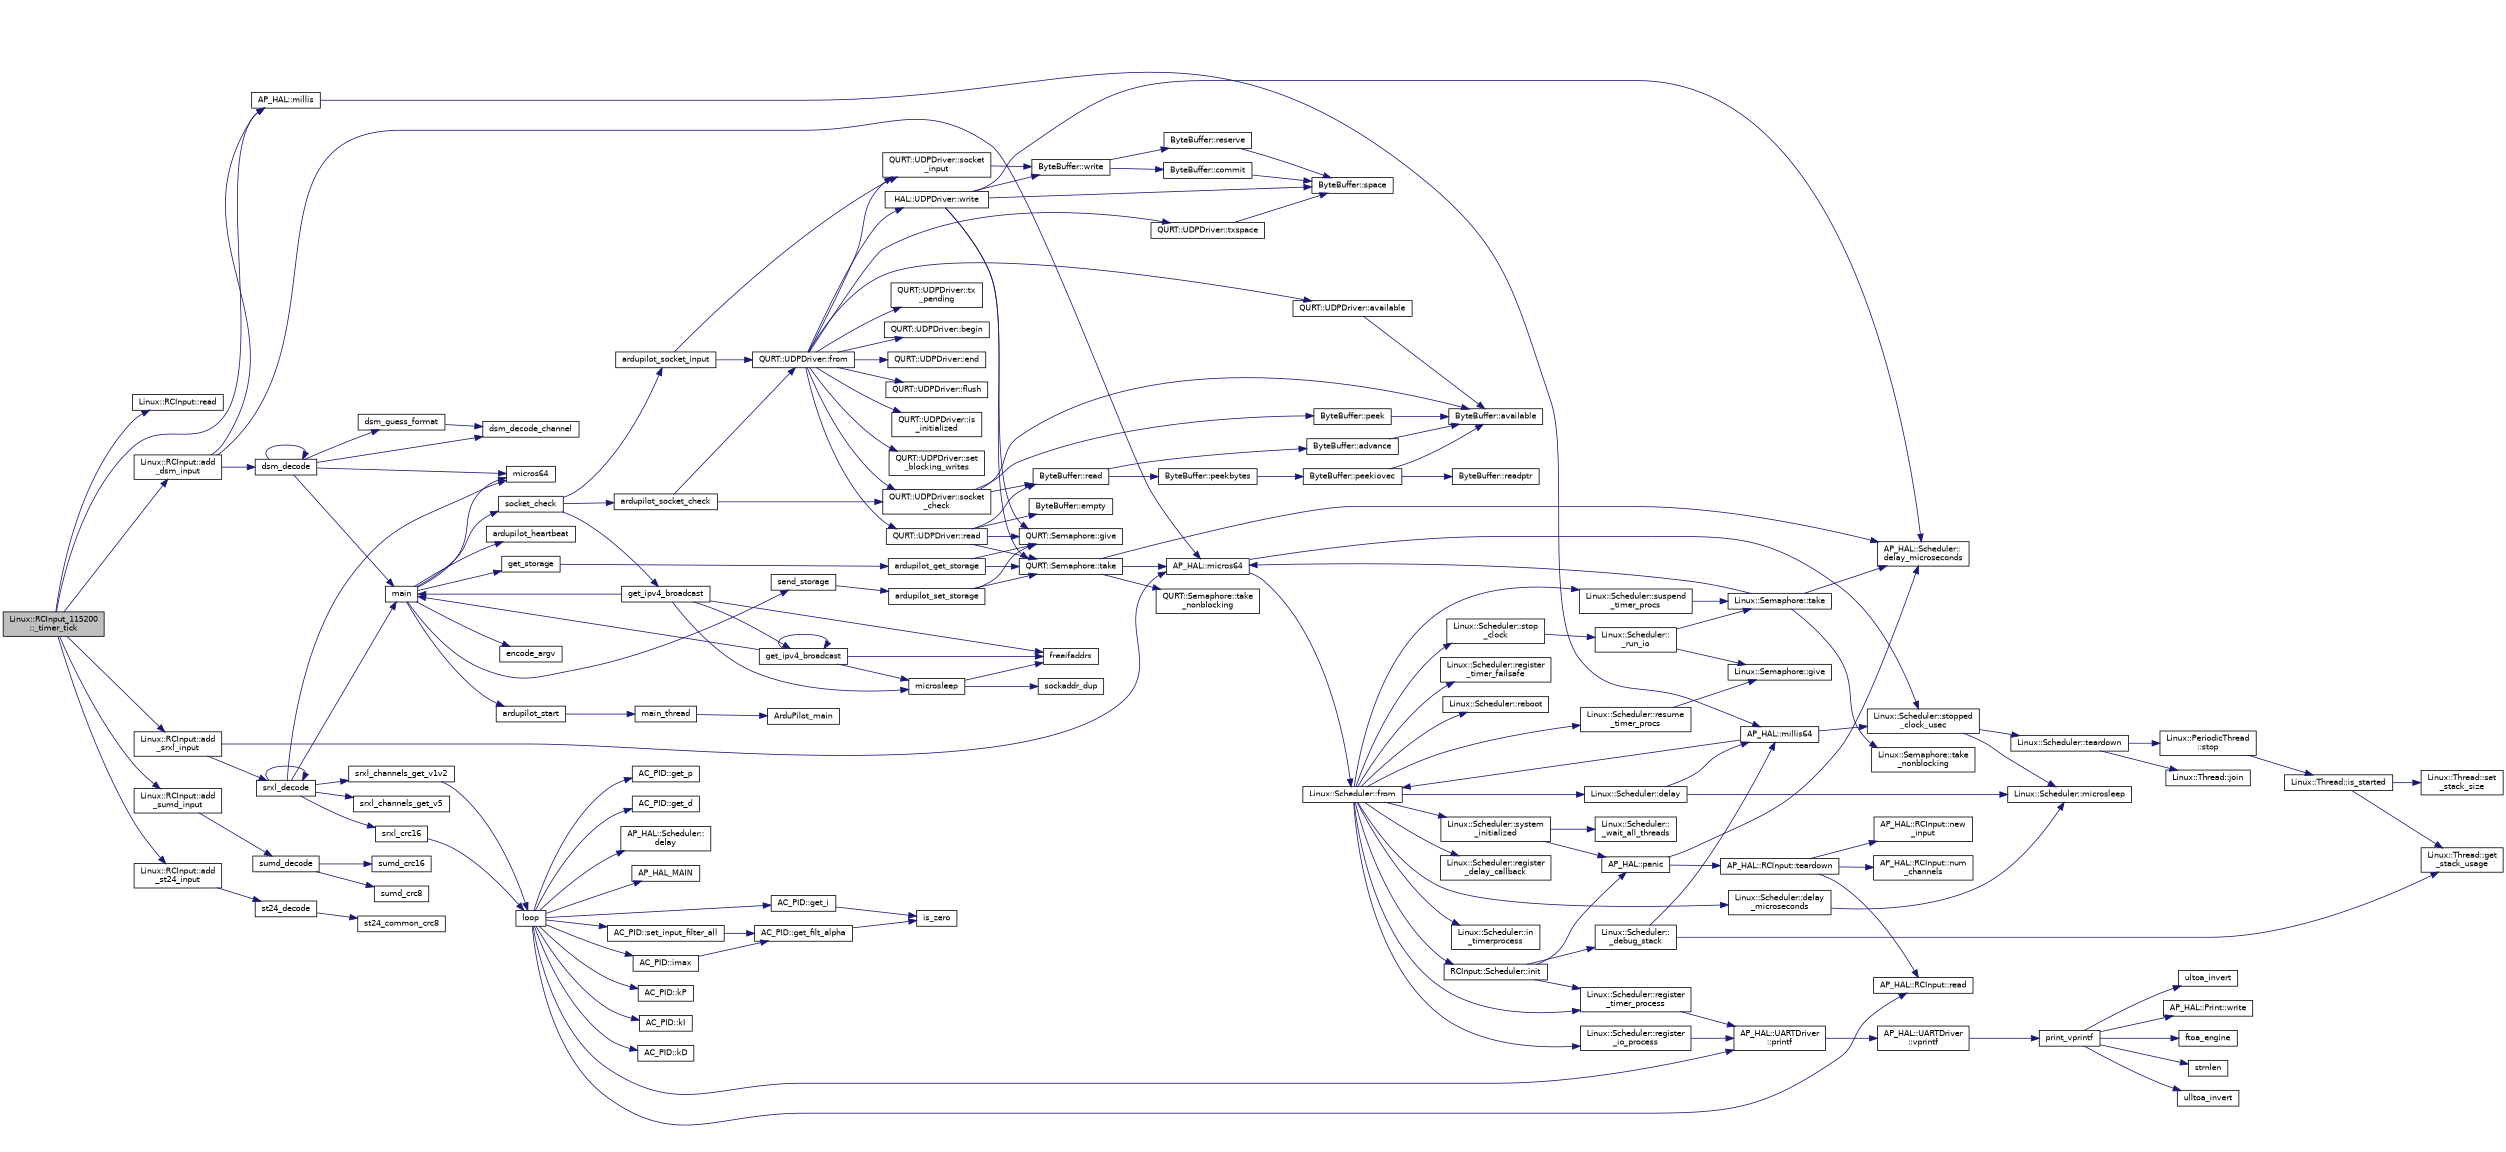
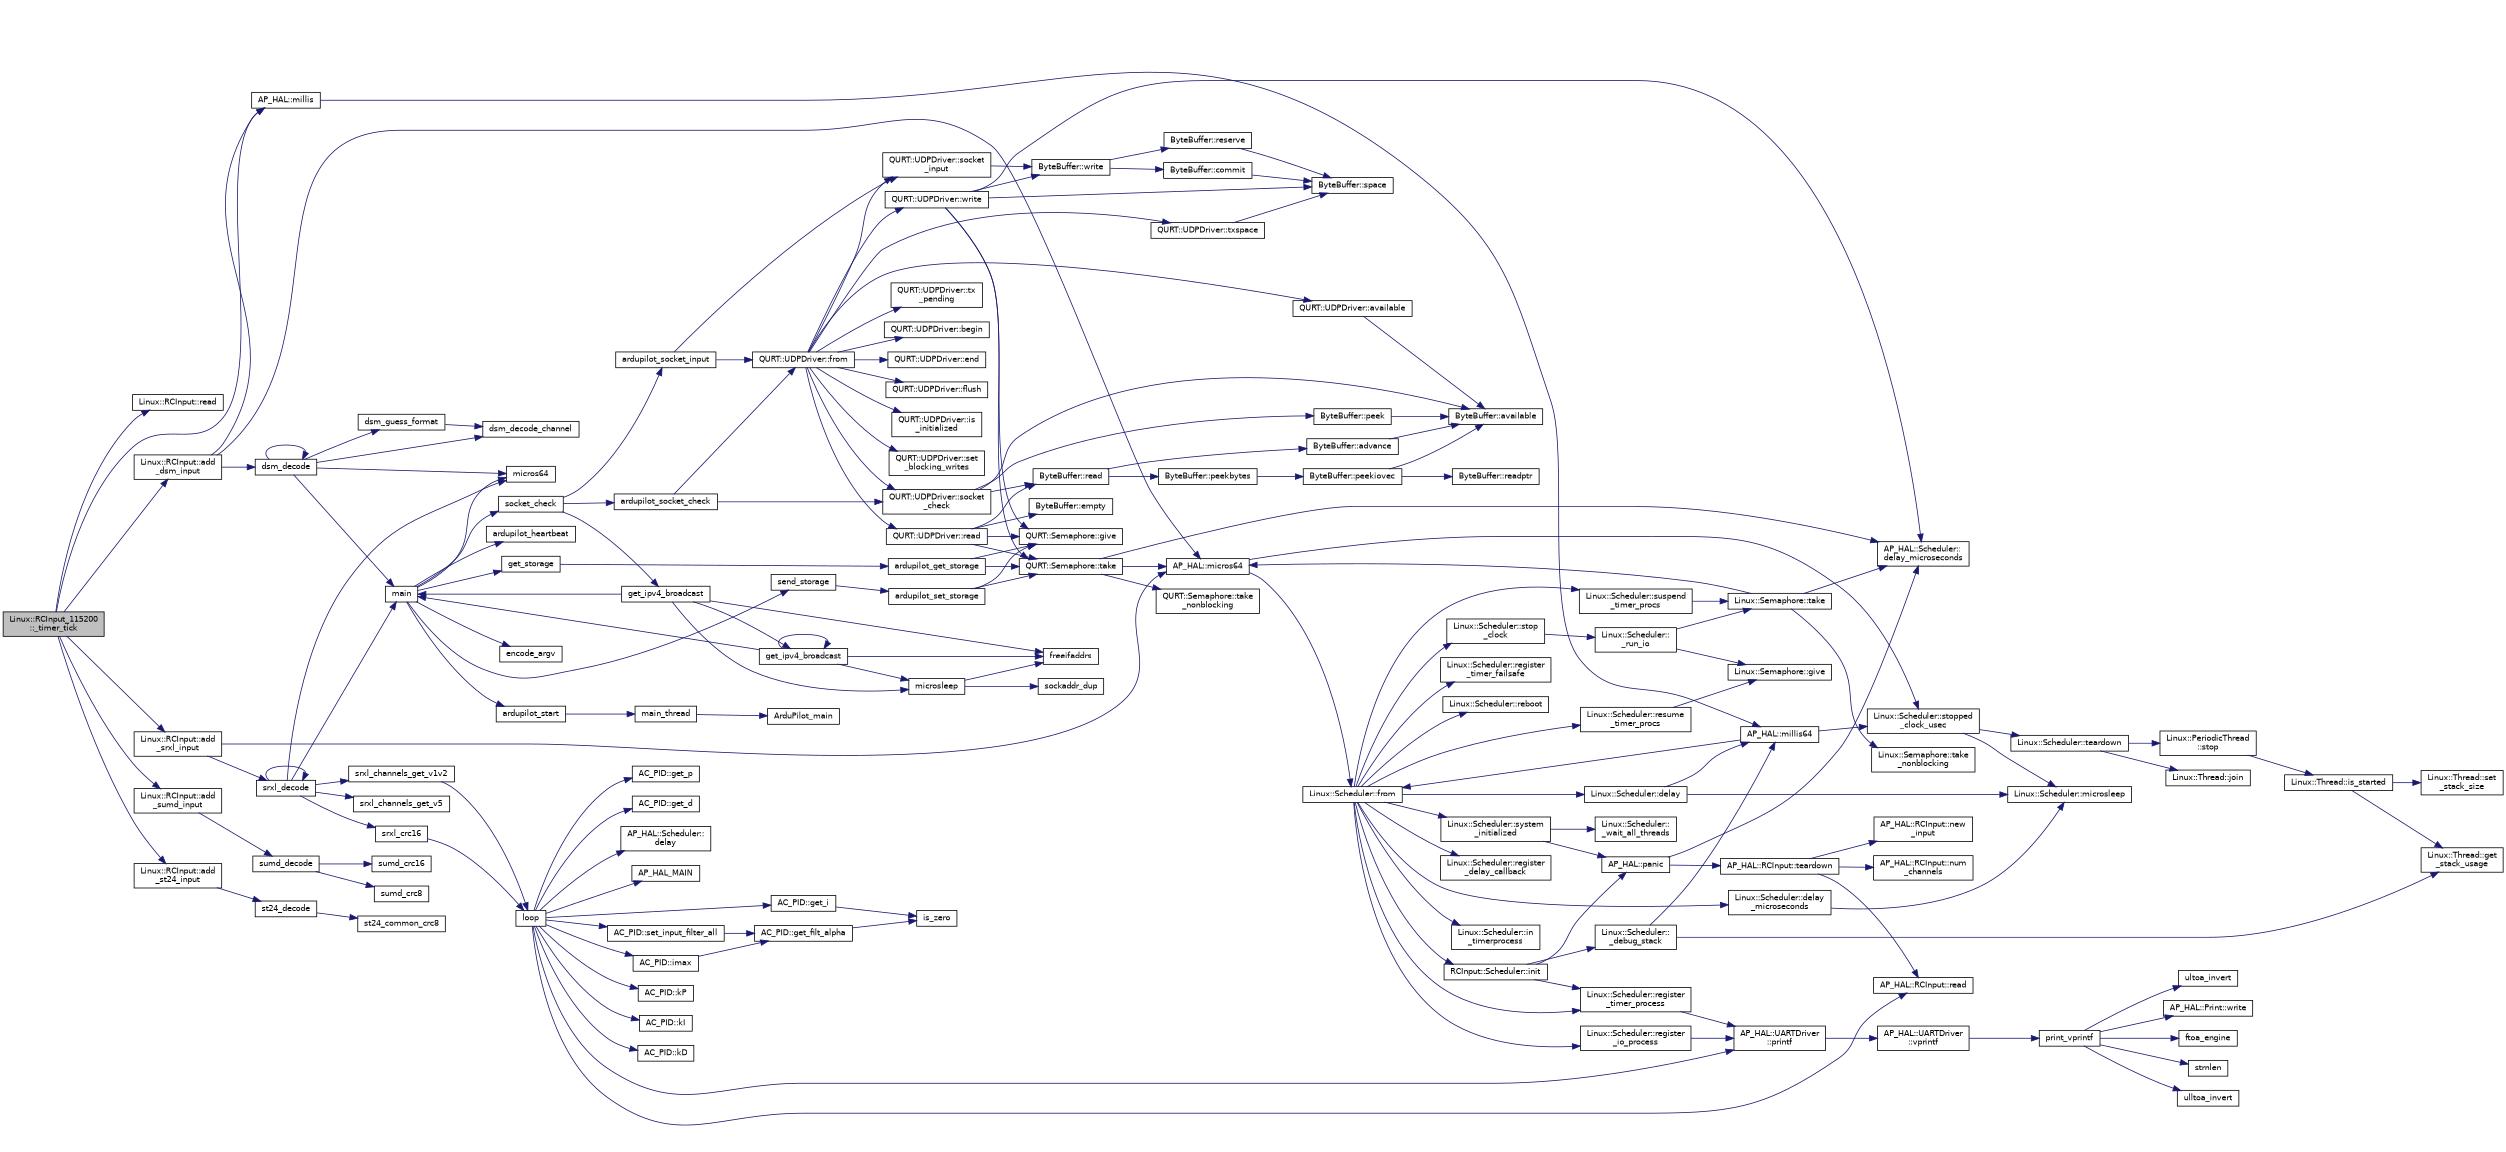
(937, 200) -> (937, 200)
